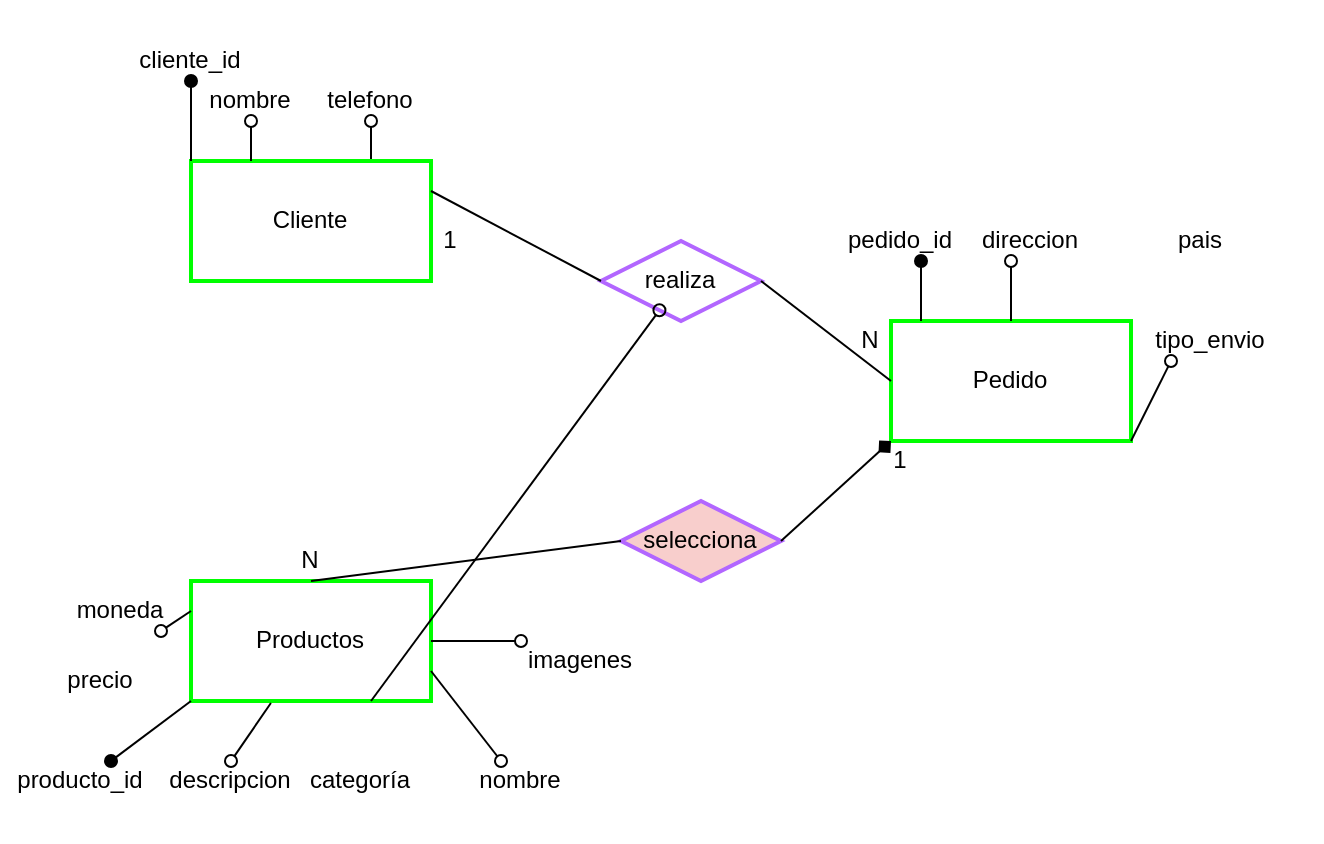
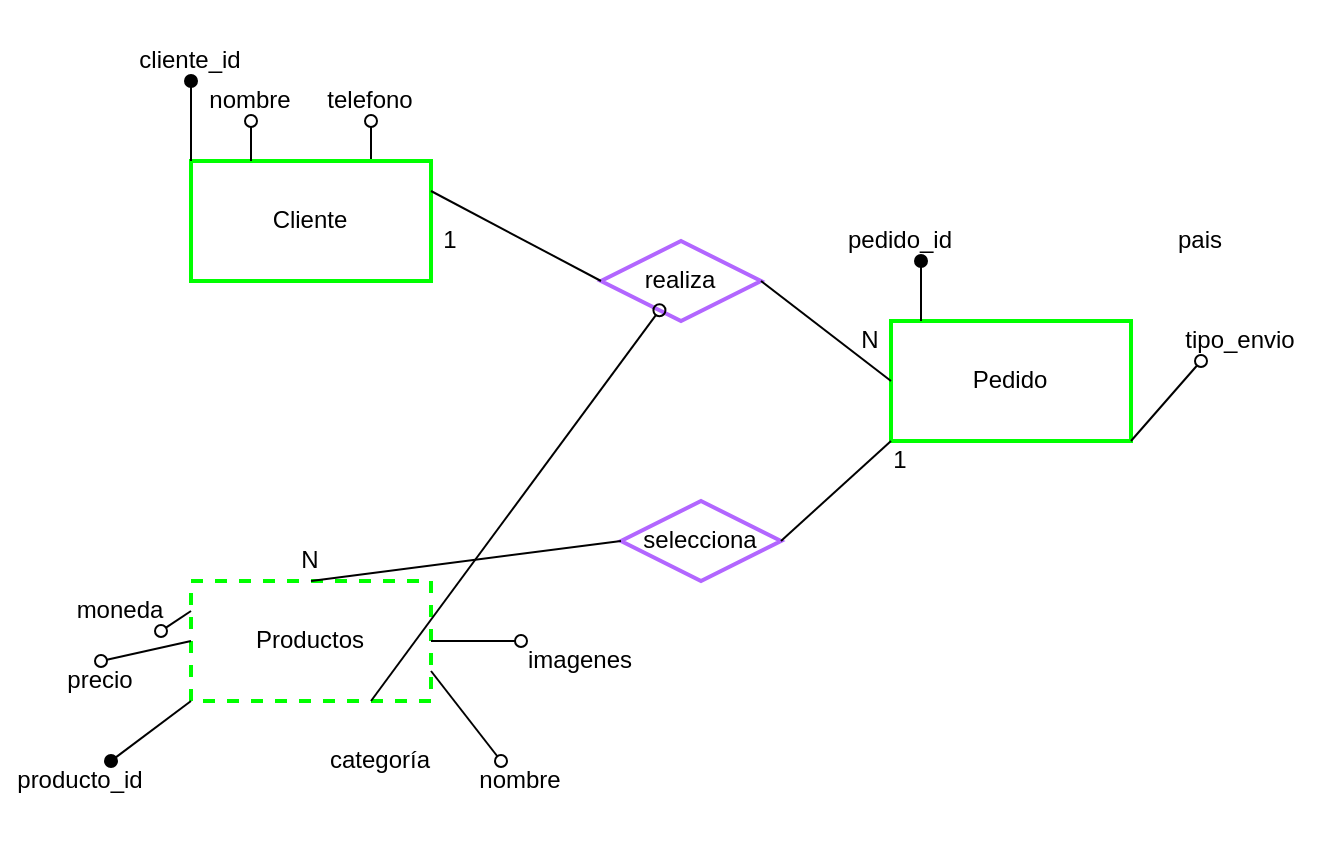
(1031, 241) -> none
(1011, 294) -> none
(1211, 341) -> (1241, 341)
(879, 452) -> (885, 446)
(701, 541) -> (701, 541)
(311, 641) -> (311, 641)
none -> (149, 650)
(253, 730) -> none
(231, 781) -> none
(361, 781) -> (381, 761)
